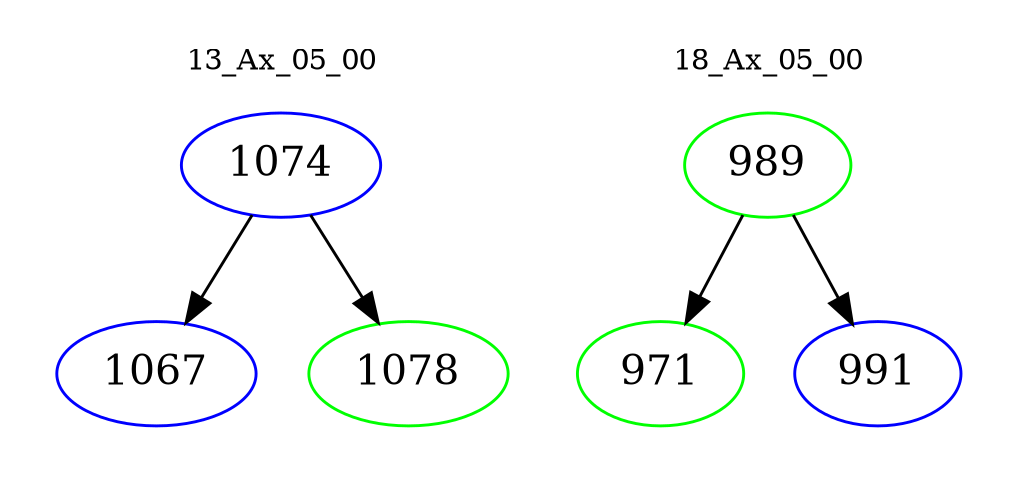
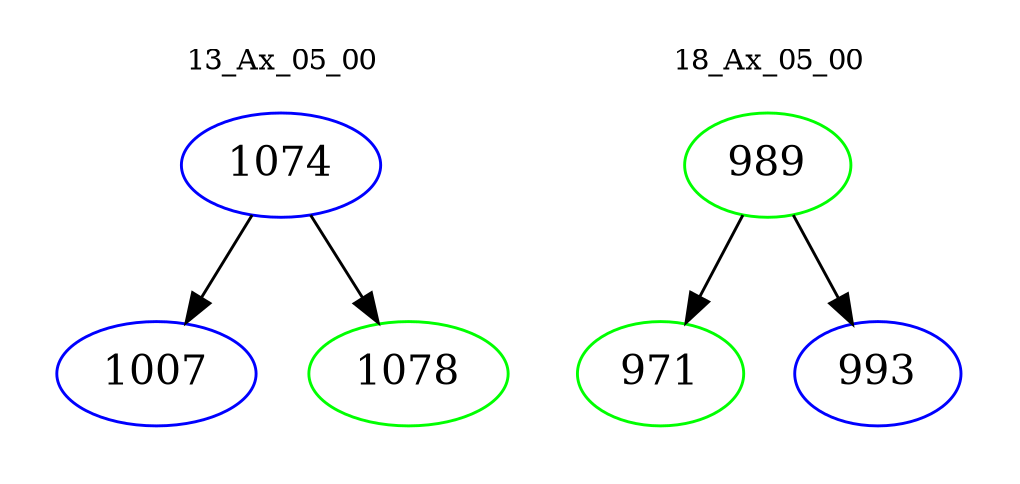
(156, 374) -> (156, 374)
(878, 374) -> (878, 374)
